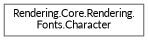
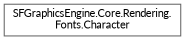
(74, 20) -> (92, 20)
